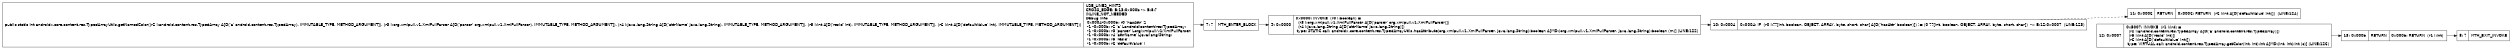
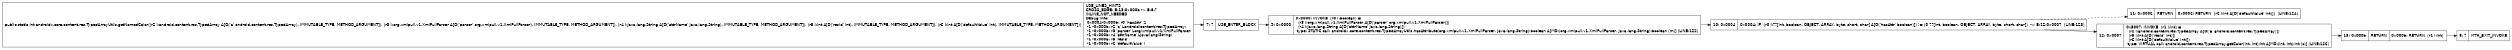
(1237, 25) -> (1237, 25)
none -> (2069, 31)
